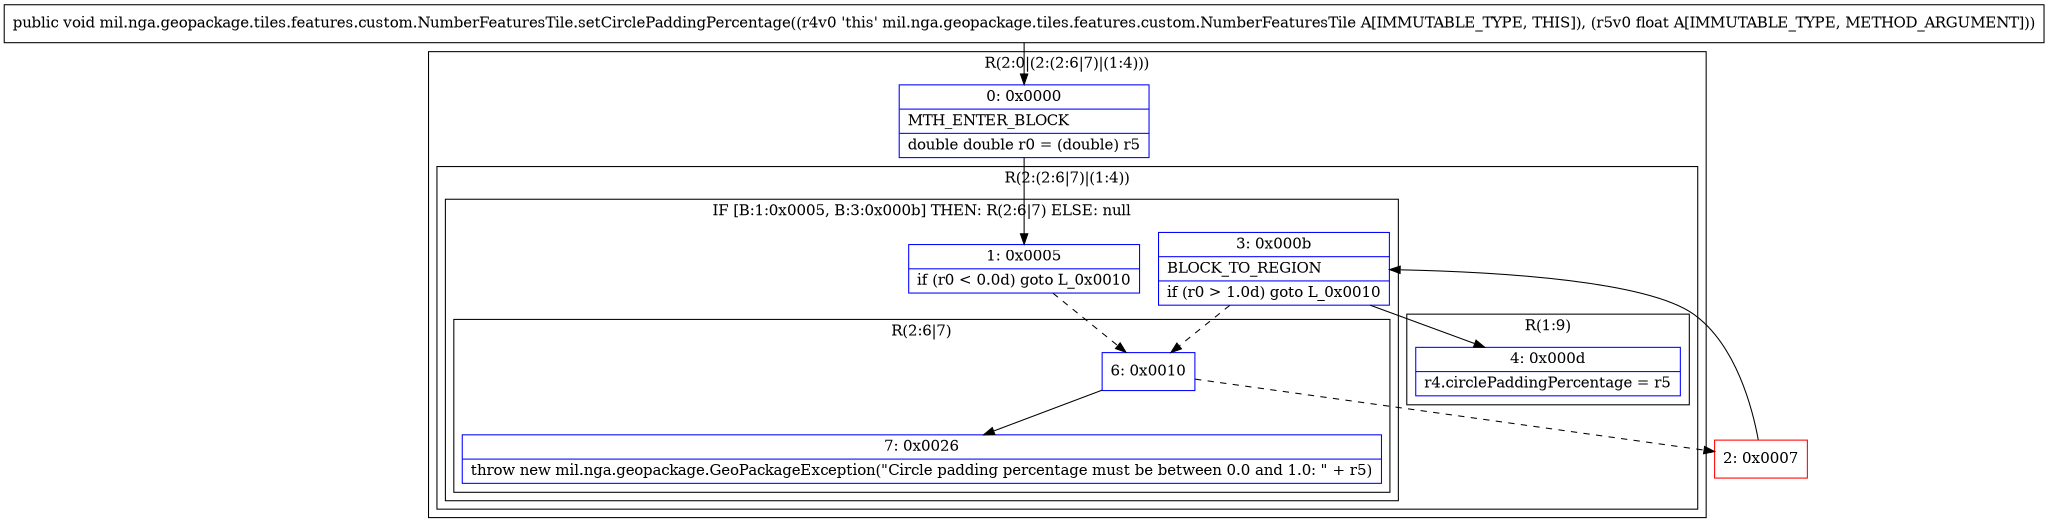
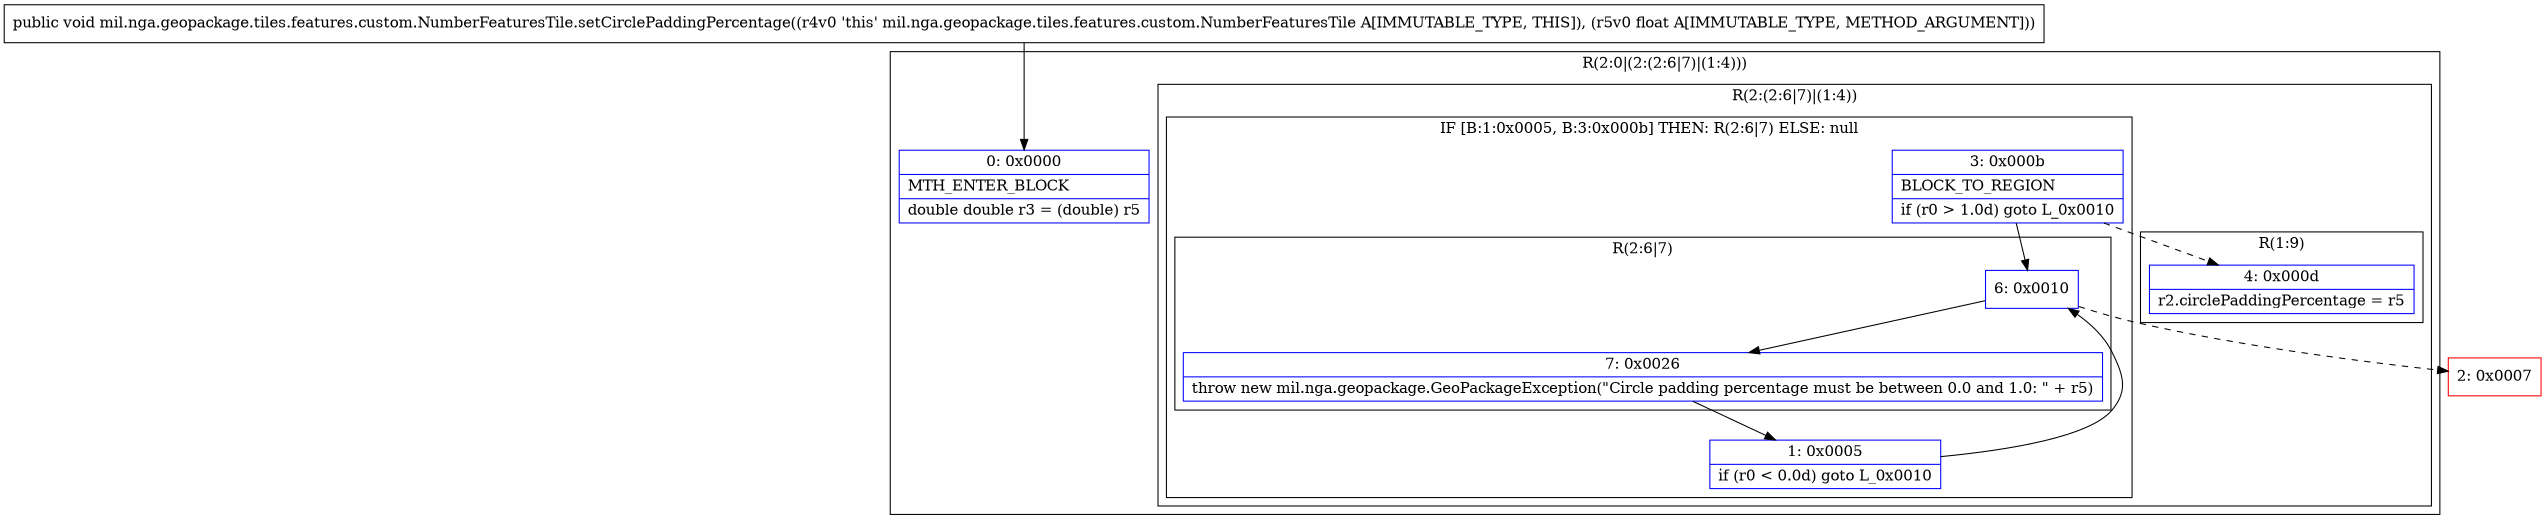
(1024, 145) -> (1024, 210)
(1024, 192) -> (1729, 418)
(1621, 289) -> none
(1077, 313) -> (2085, 428)
(1422, 324) -> (2156, 242)
(1203, 327) -> (2021, 244)
(1548, 383) -> (2282, 301)
